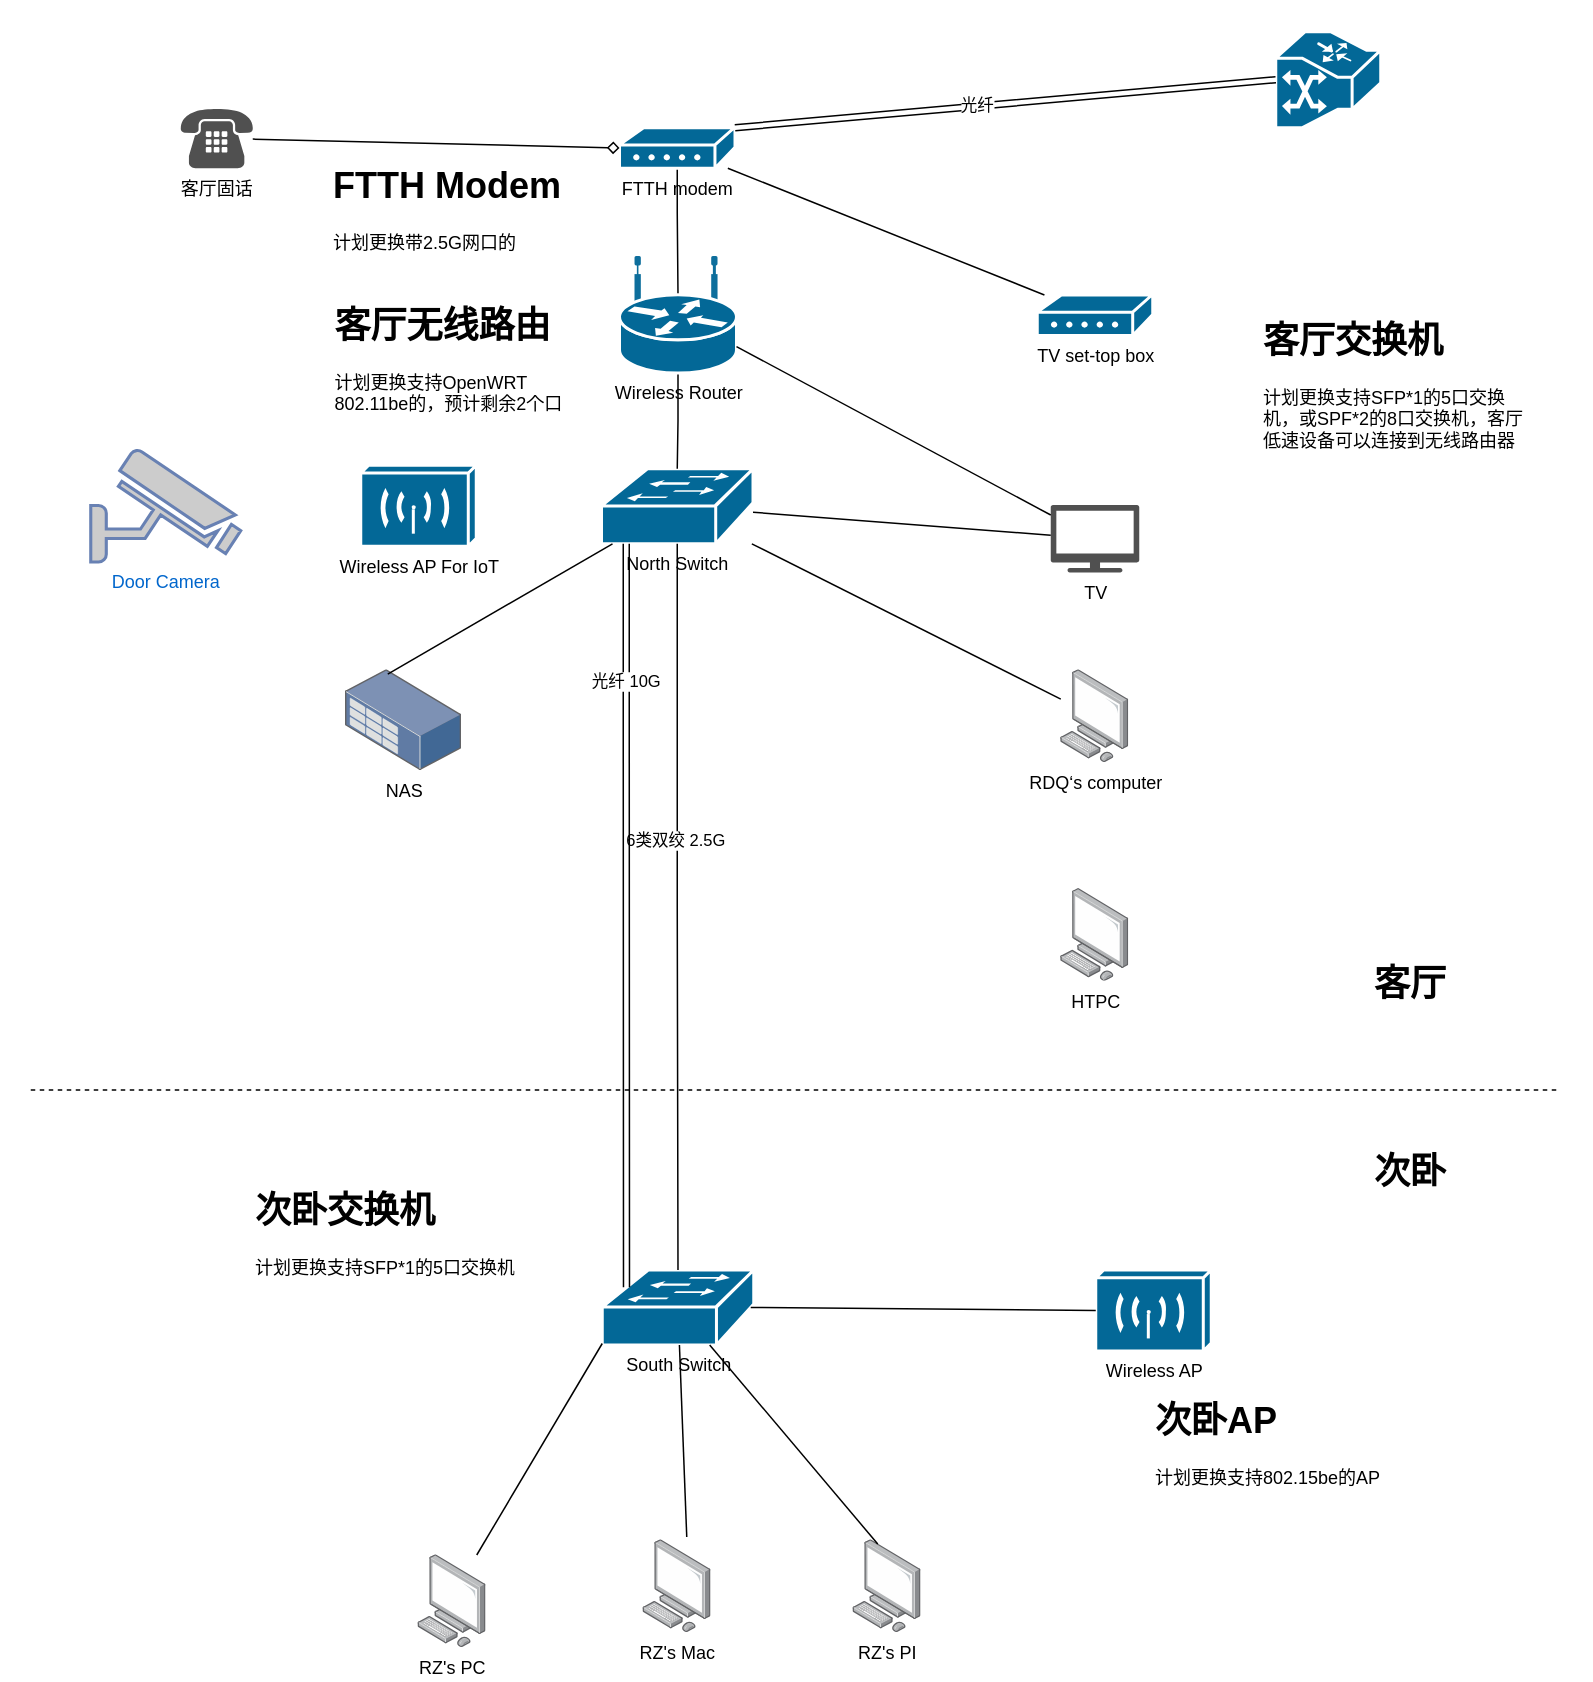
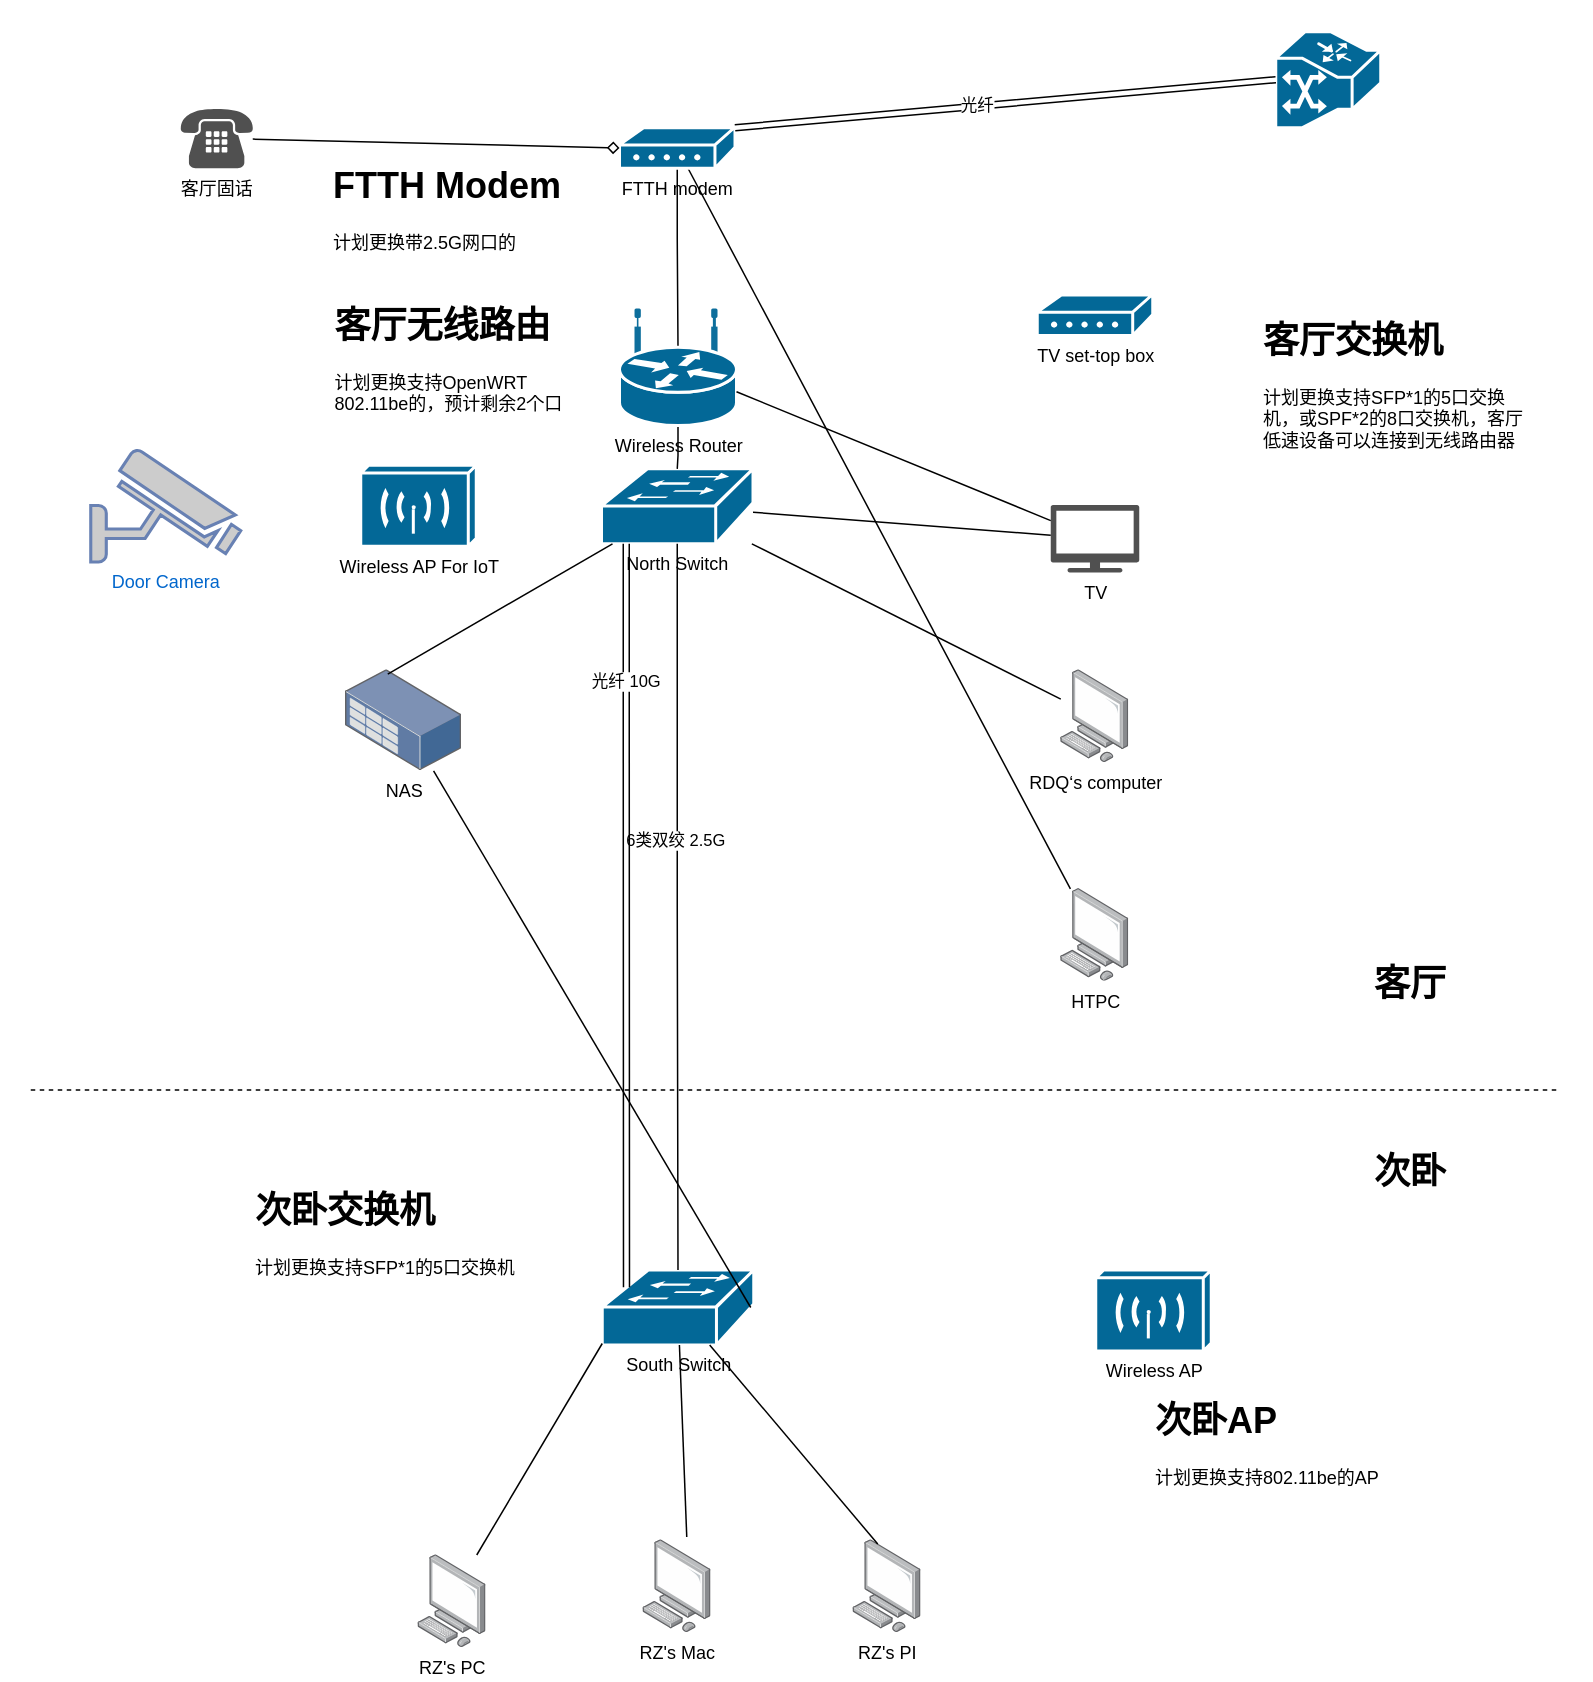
(886, 231) -> (811, 401)
(678, 315) -> (678, 368)
(923, 1309) -> (527, 929)
(1267, 1422) -> (1267, 1422)
